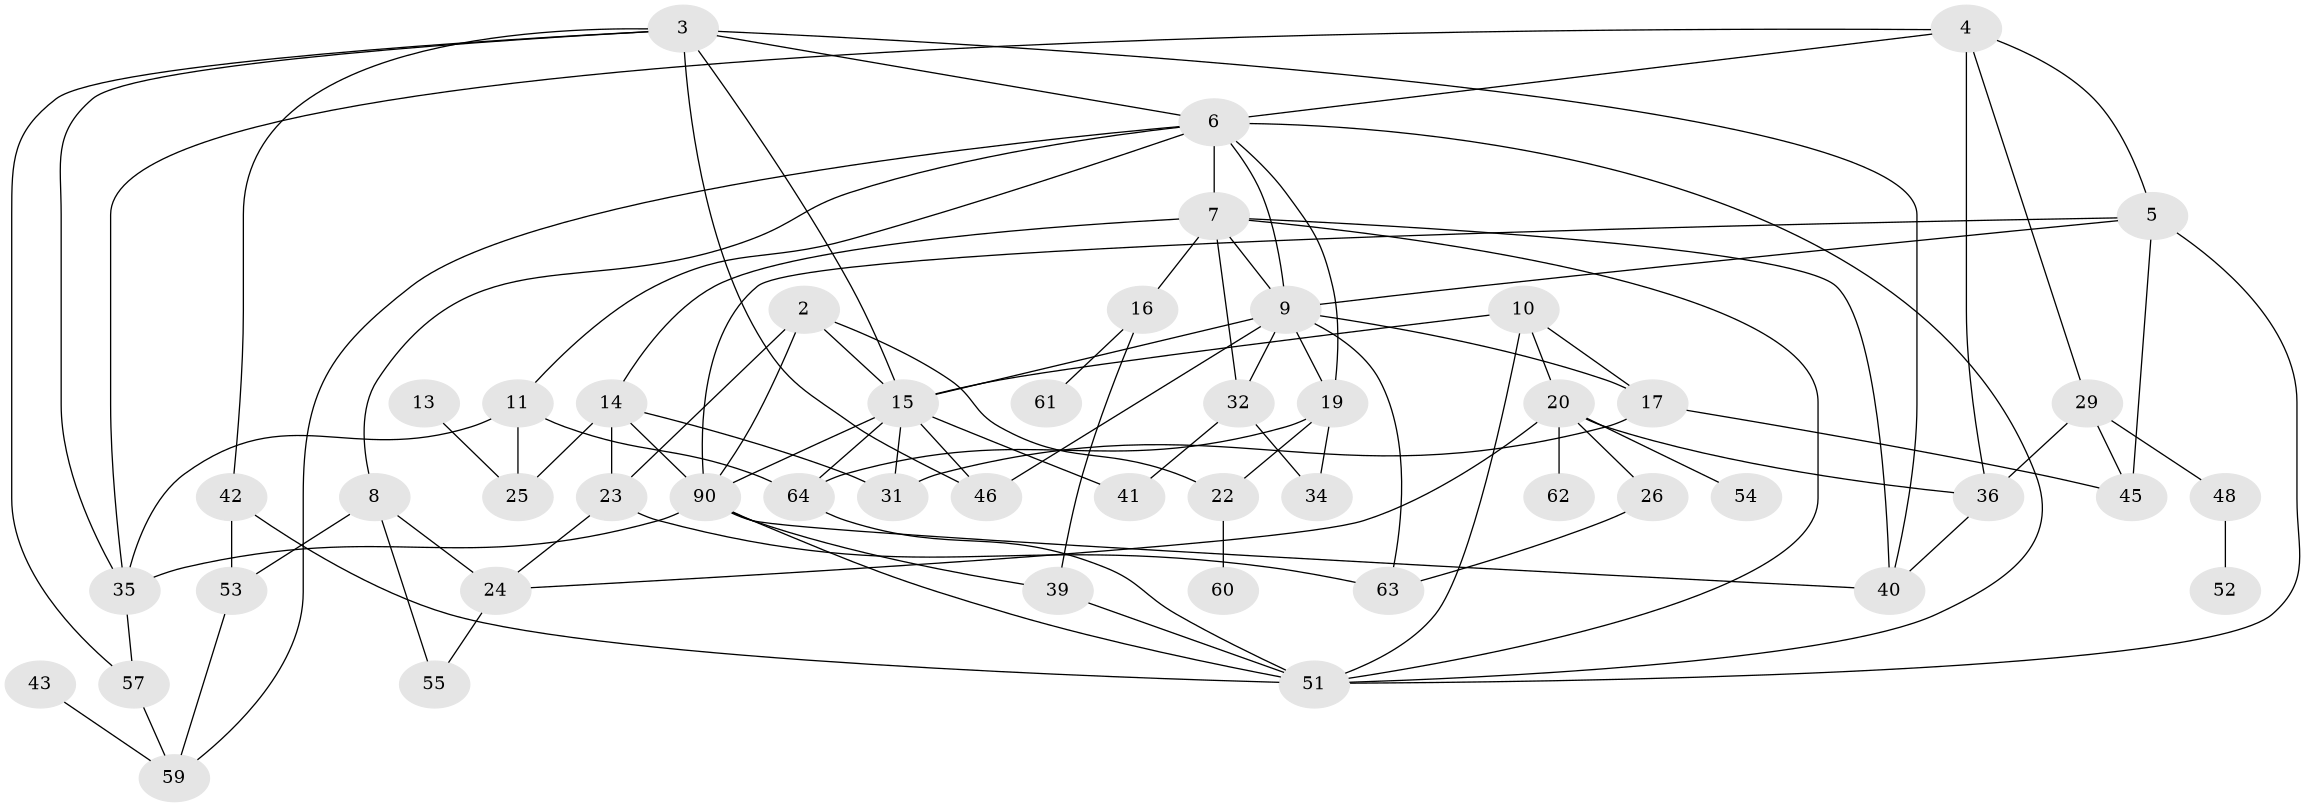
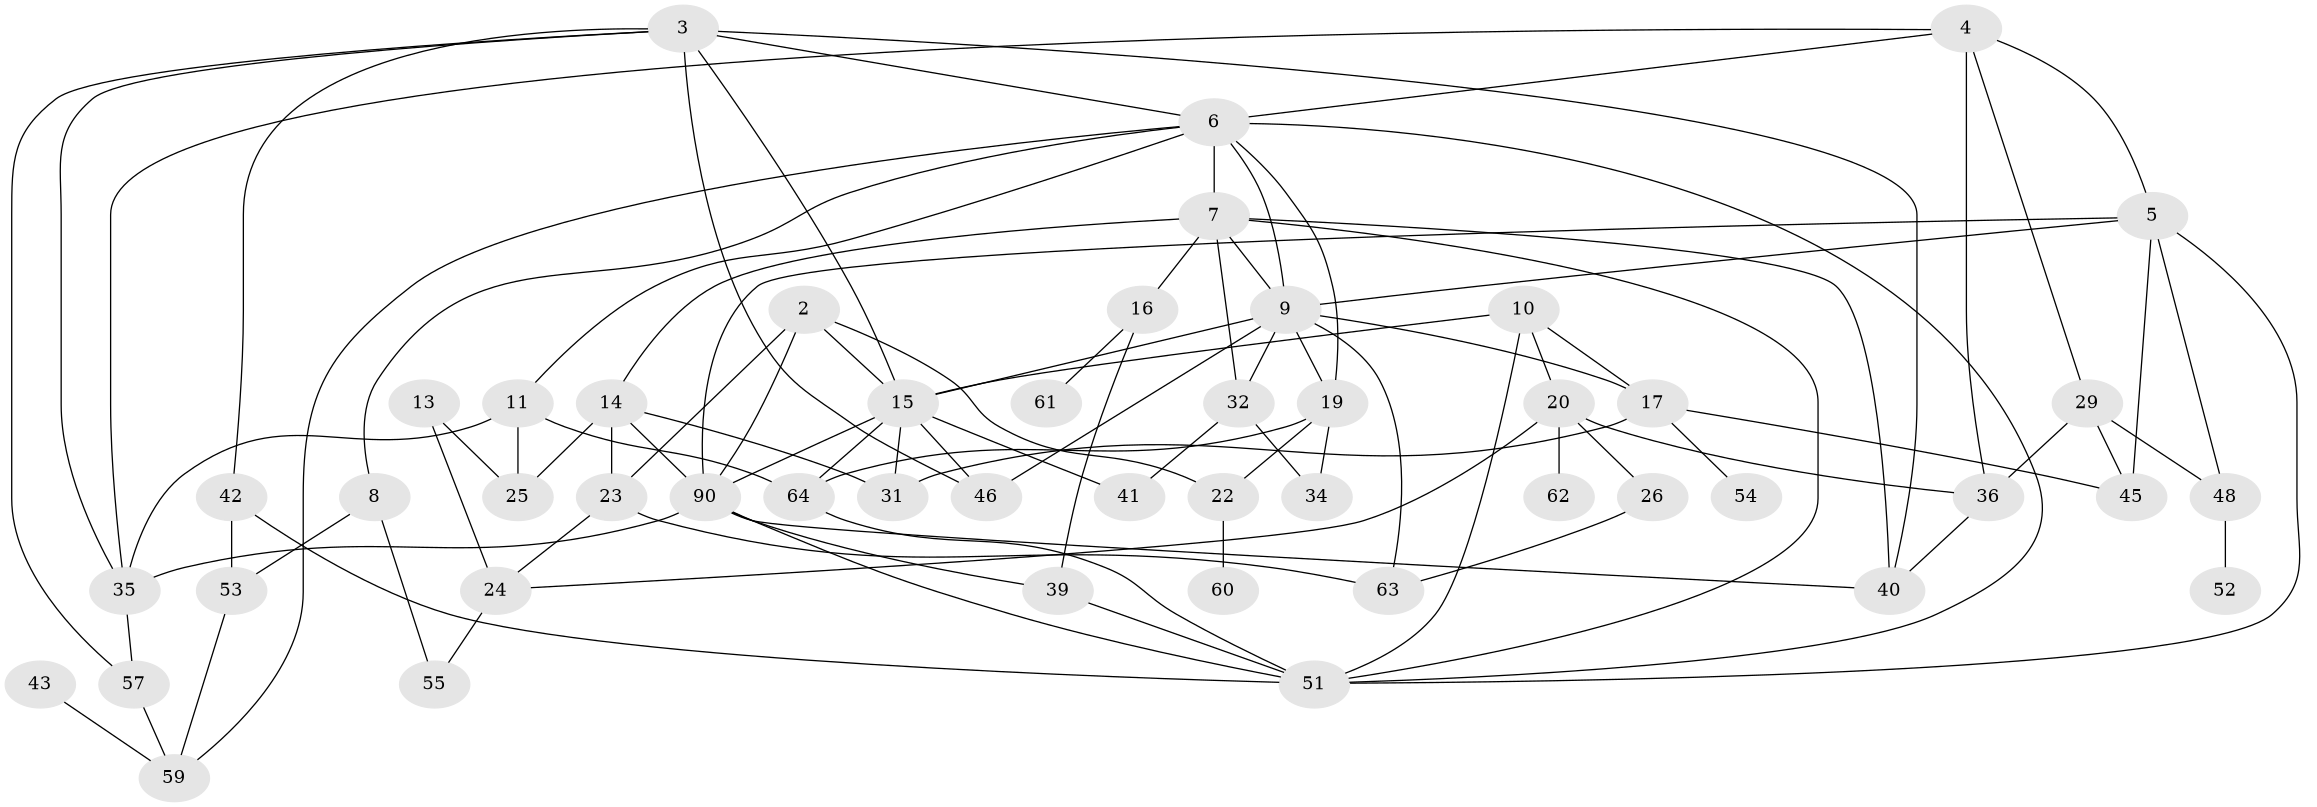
none -> (2189, 356)
(1653, 450) -> (1690, 441)
(428, 538) -> (460, 497)
